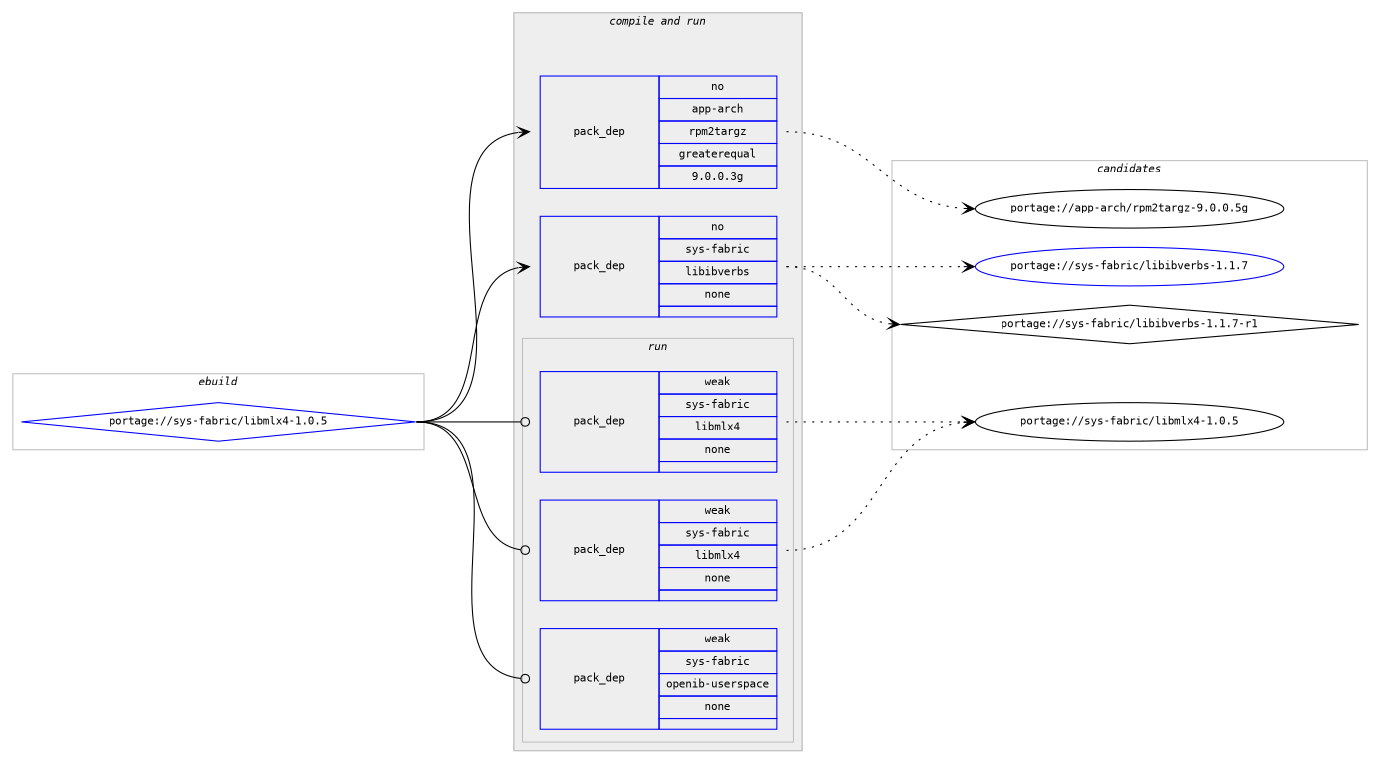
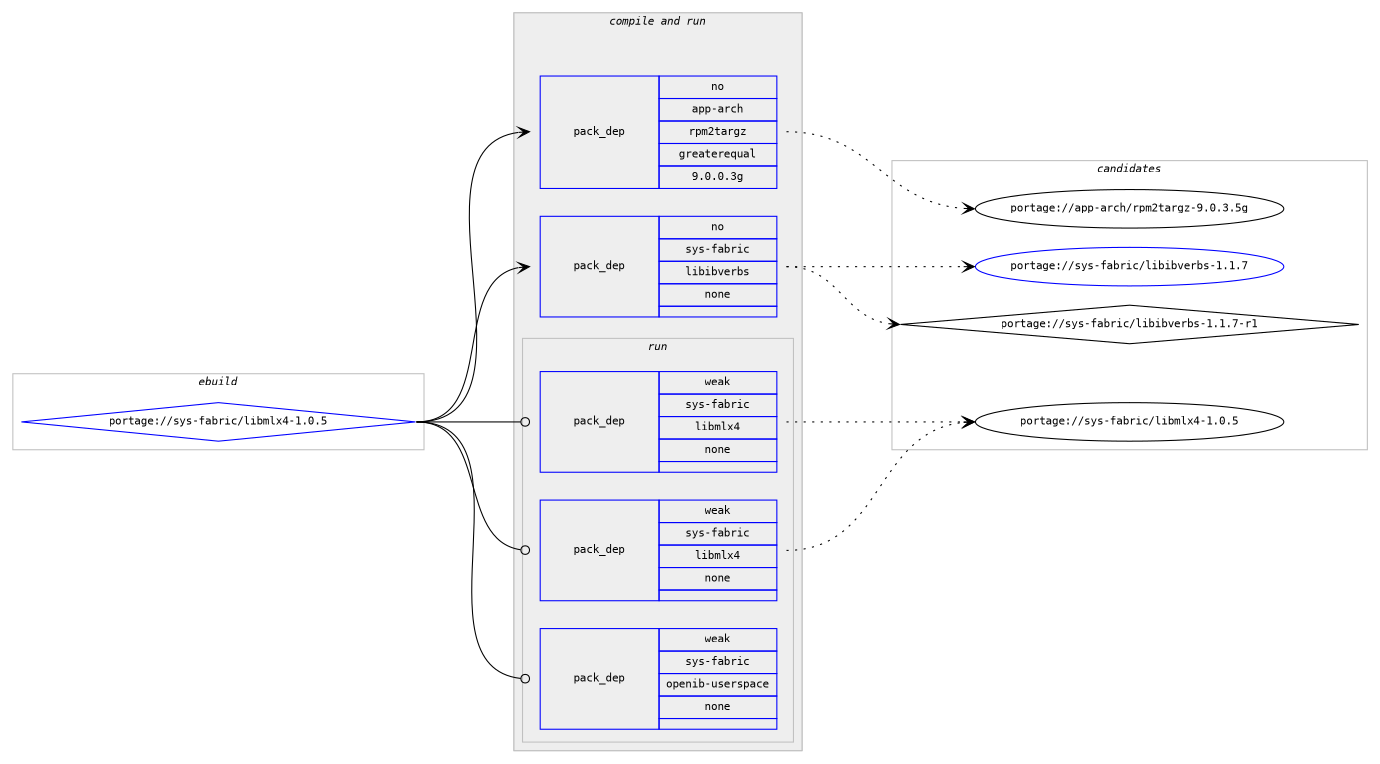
(1130, 209) -> (1130, 209)
